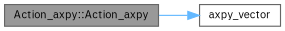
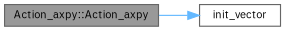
(240, 15) -> (240, 15)
